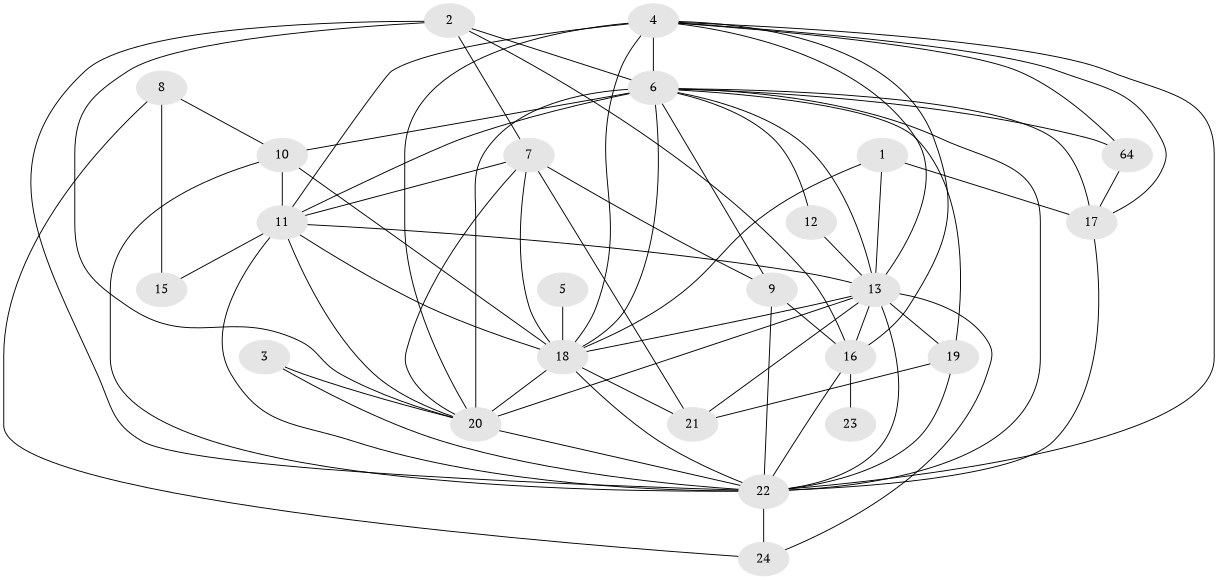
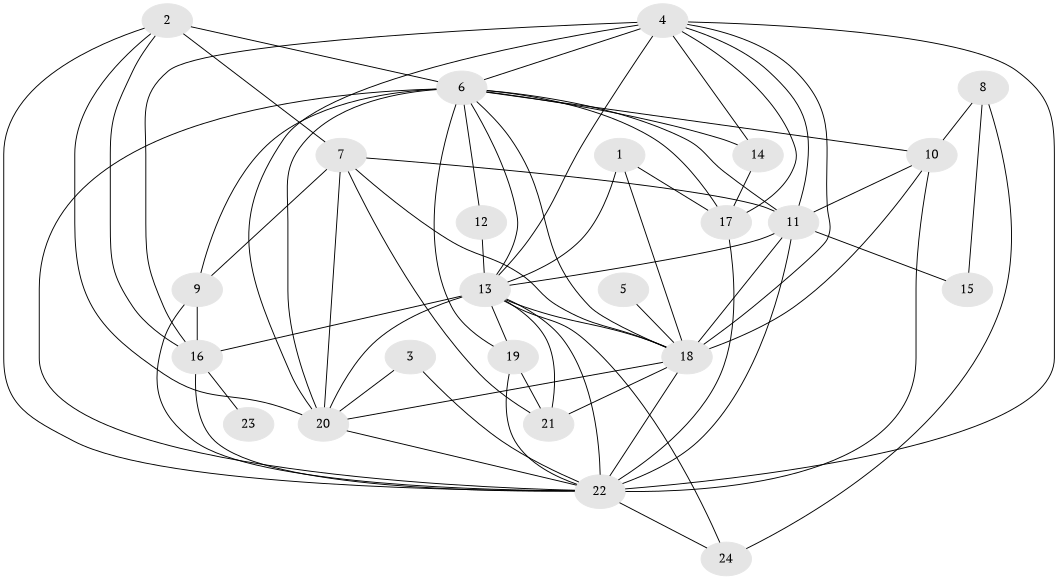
(1127, 155) -> (758, 155)
(350, 348) -> none
